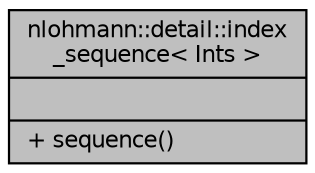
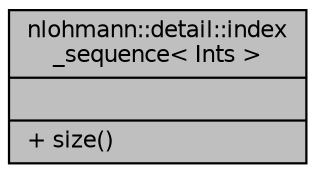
(101, 141) -> (71, 141)
